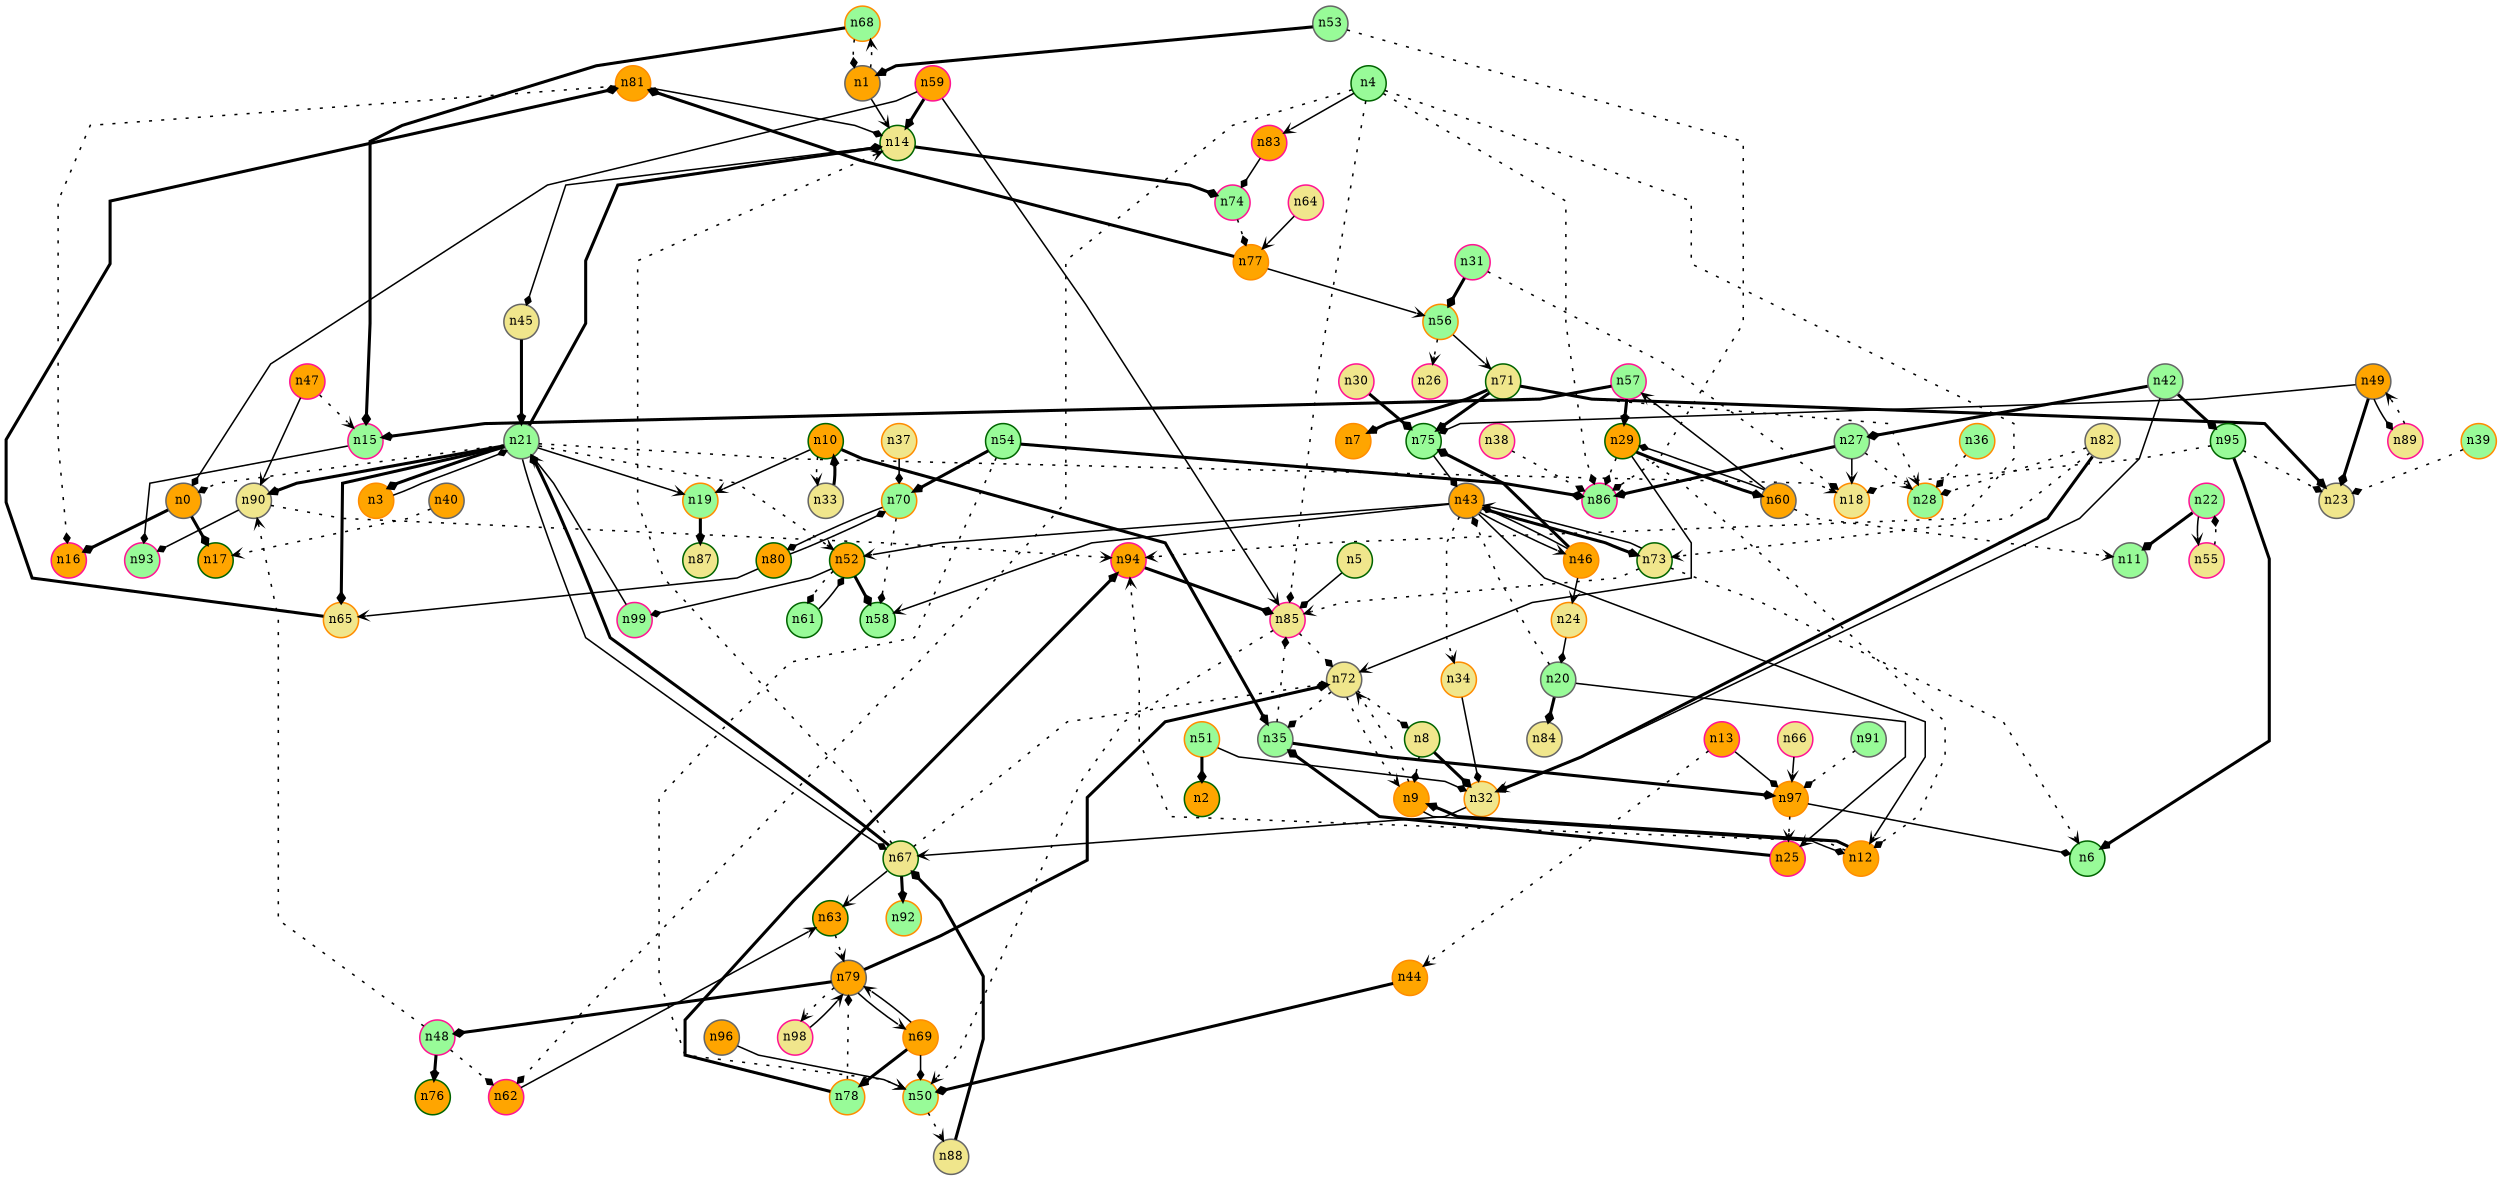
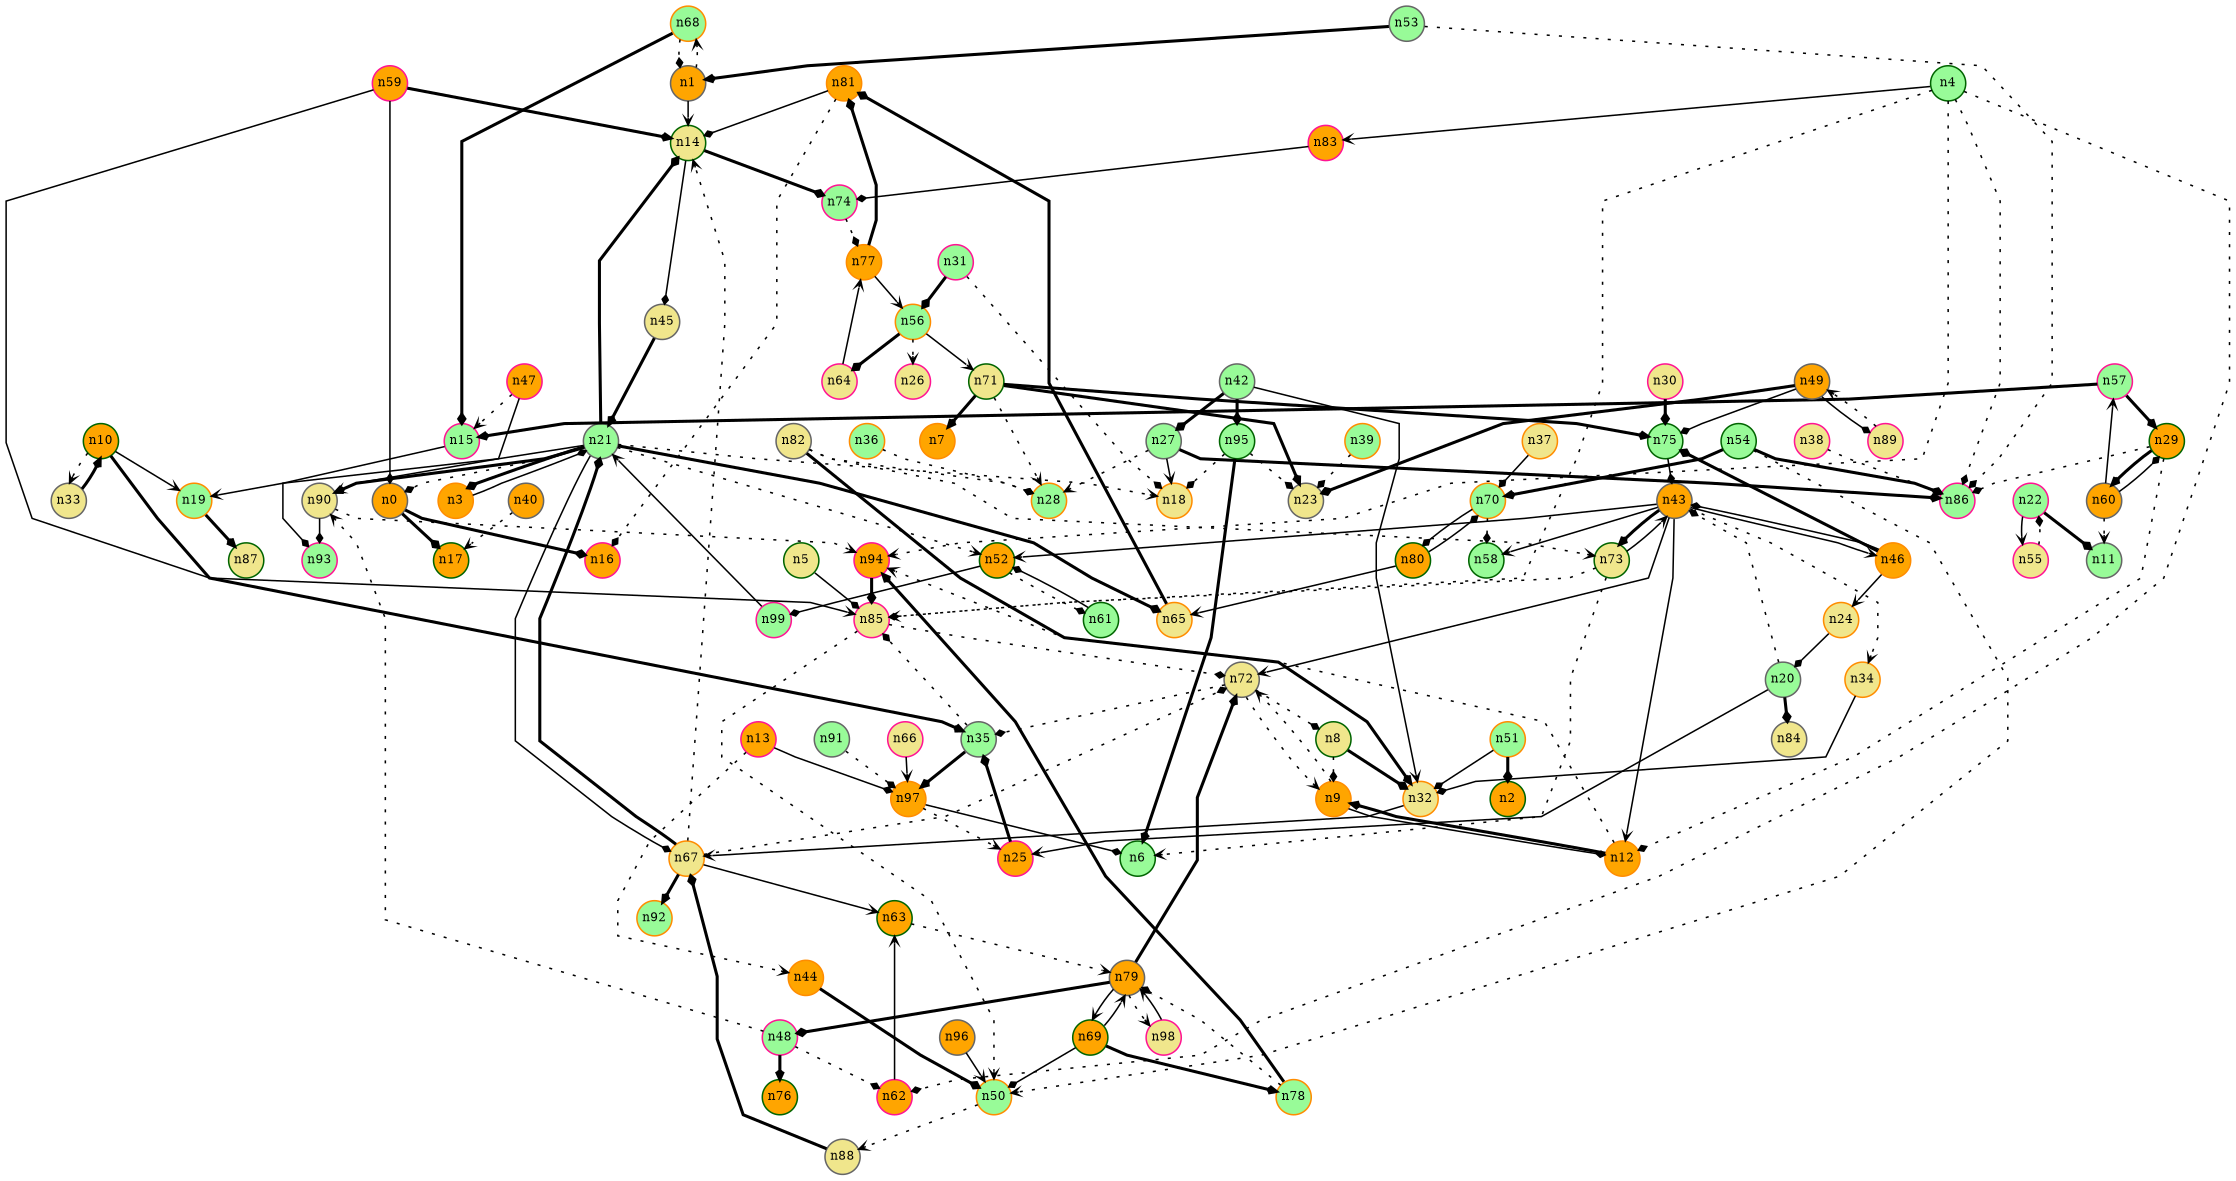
none -> (880, 349)
(860, 586) -> none
(1617, 589) -> (1488, 617)
(901, 859) -> (687, 859)
(921, 1038) -> (1090, 1038)
